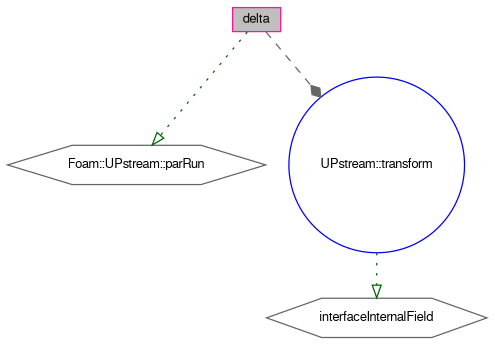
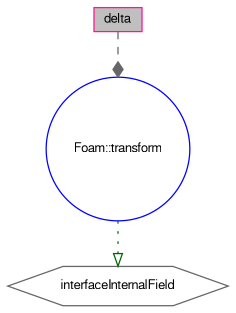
(137, 165) -> none
(377, 165) -> (118, 149)
